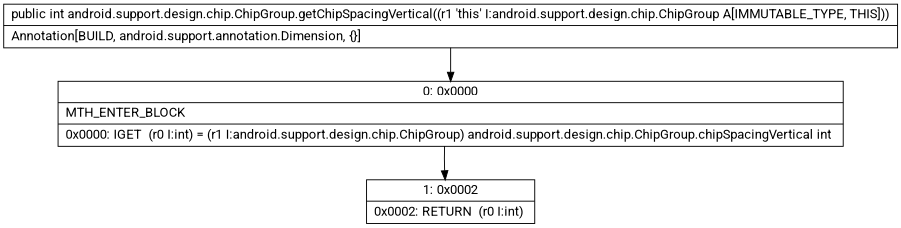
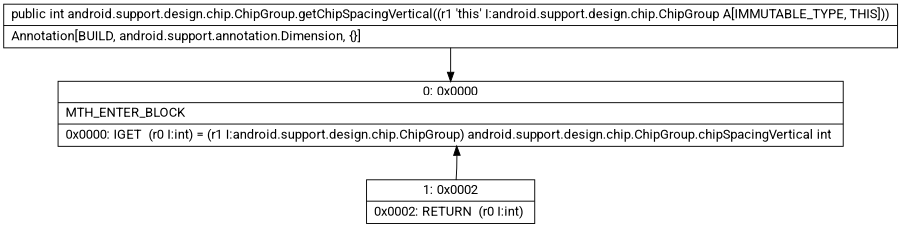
(444, 158) -> (457, 168)
